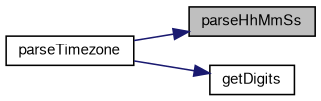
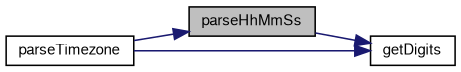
none -> (335, 37)
